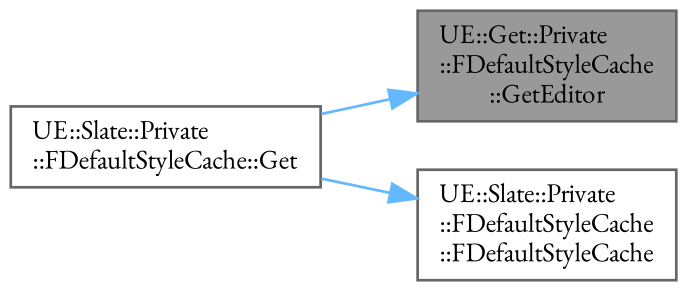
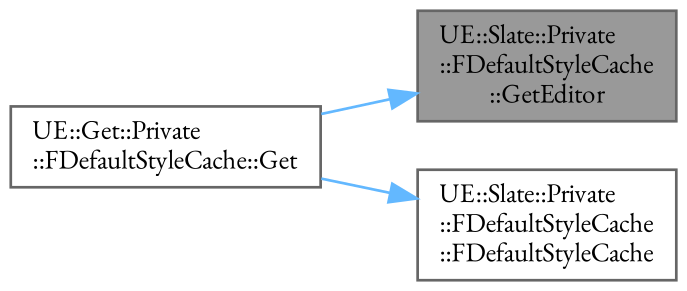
(547, 66) -> (547, 66)
(166, 147) -> (166, 147)
